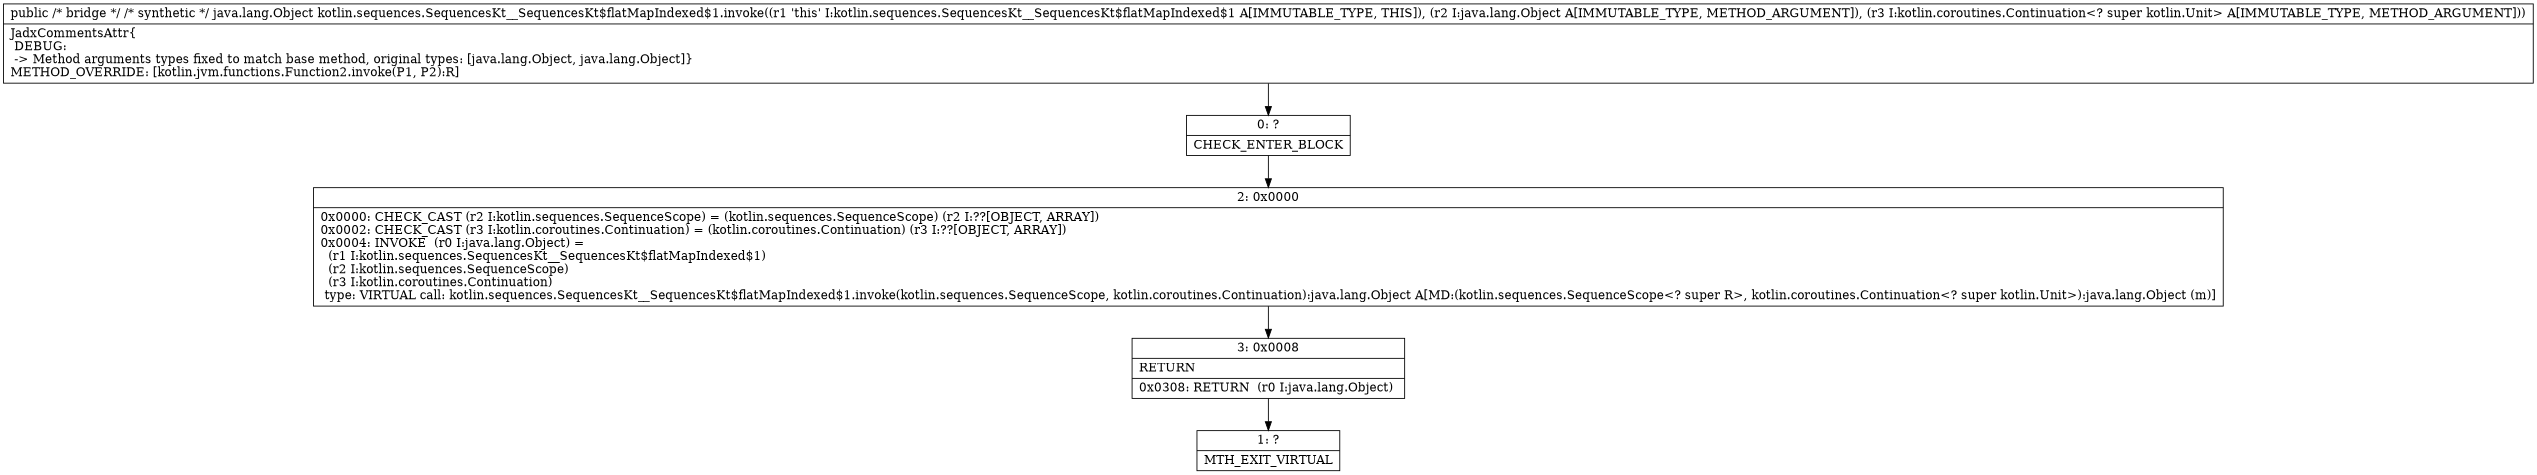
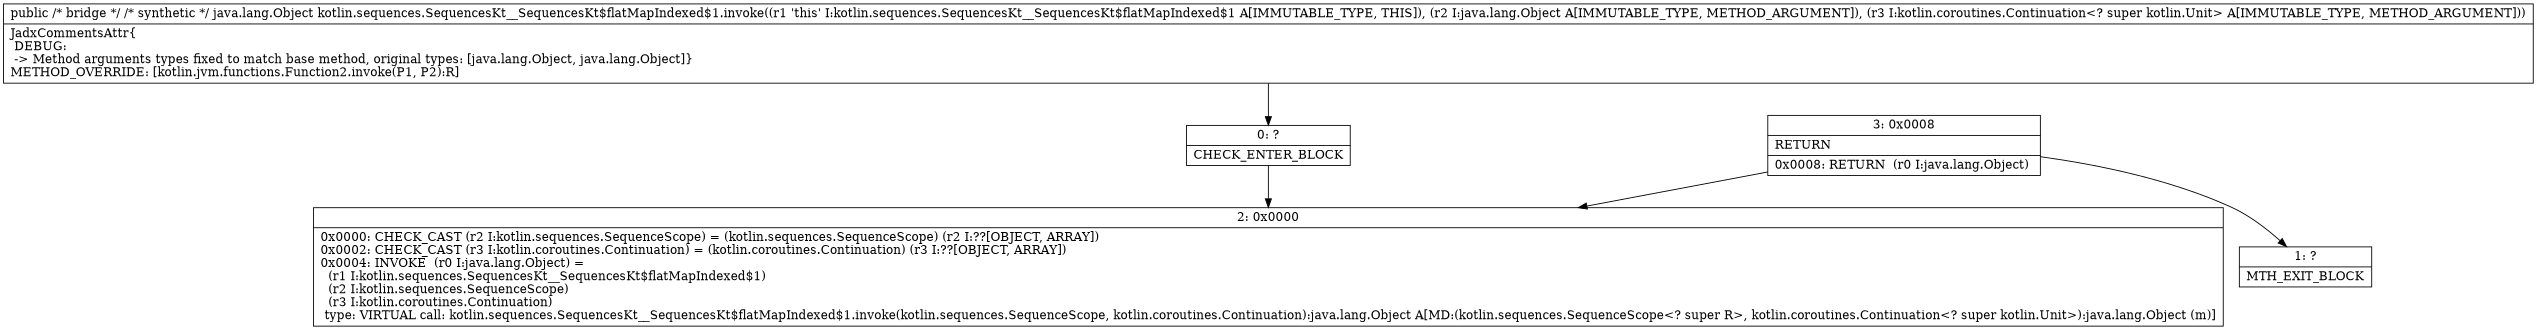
(1268, 318) -> (1677, 189)
(1268, 388) -> (1904, 165)
(1268, 460) -> (2306, 276)
